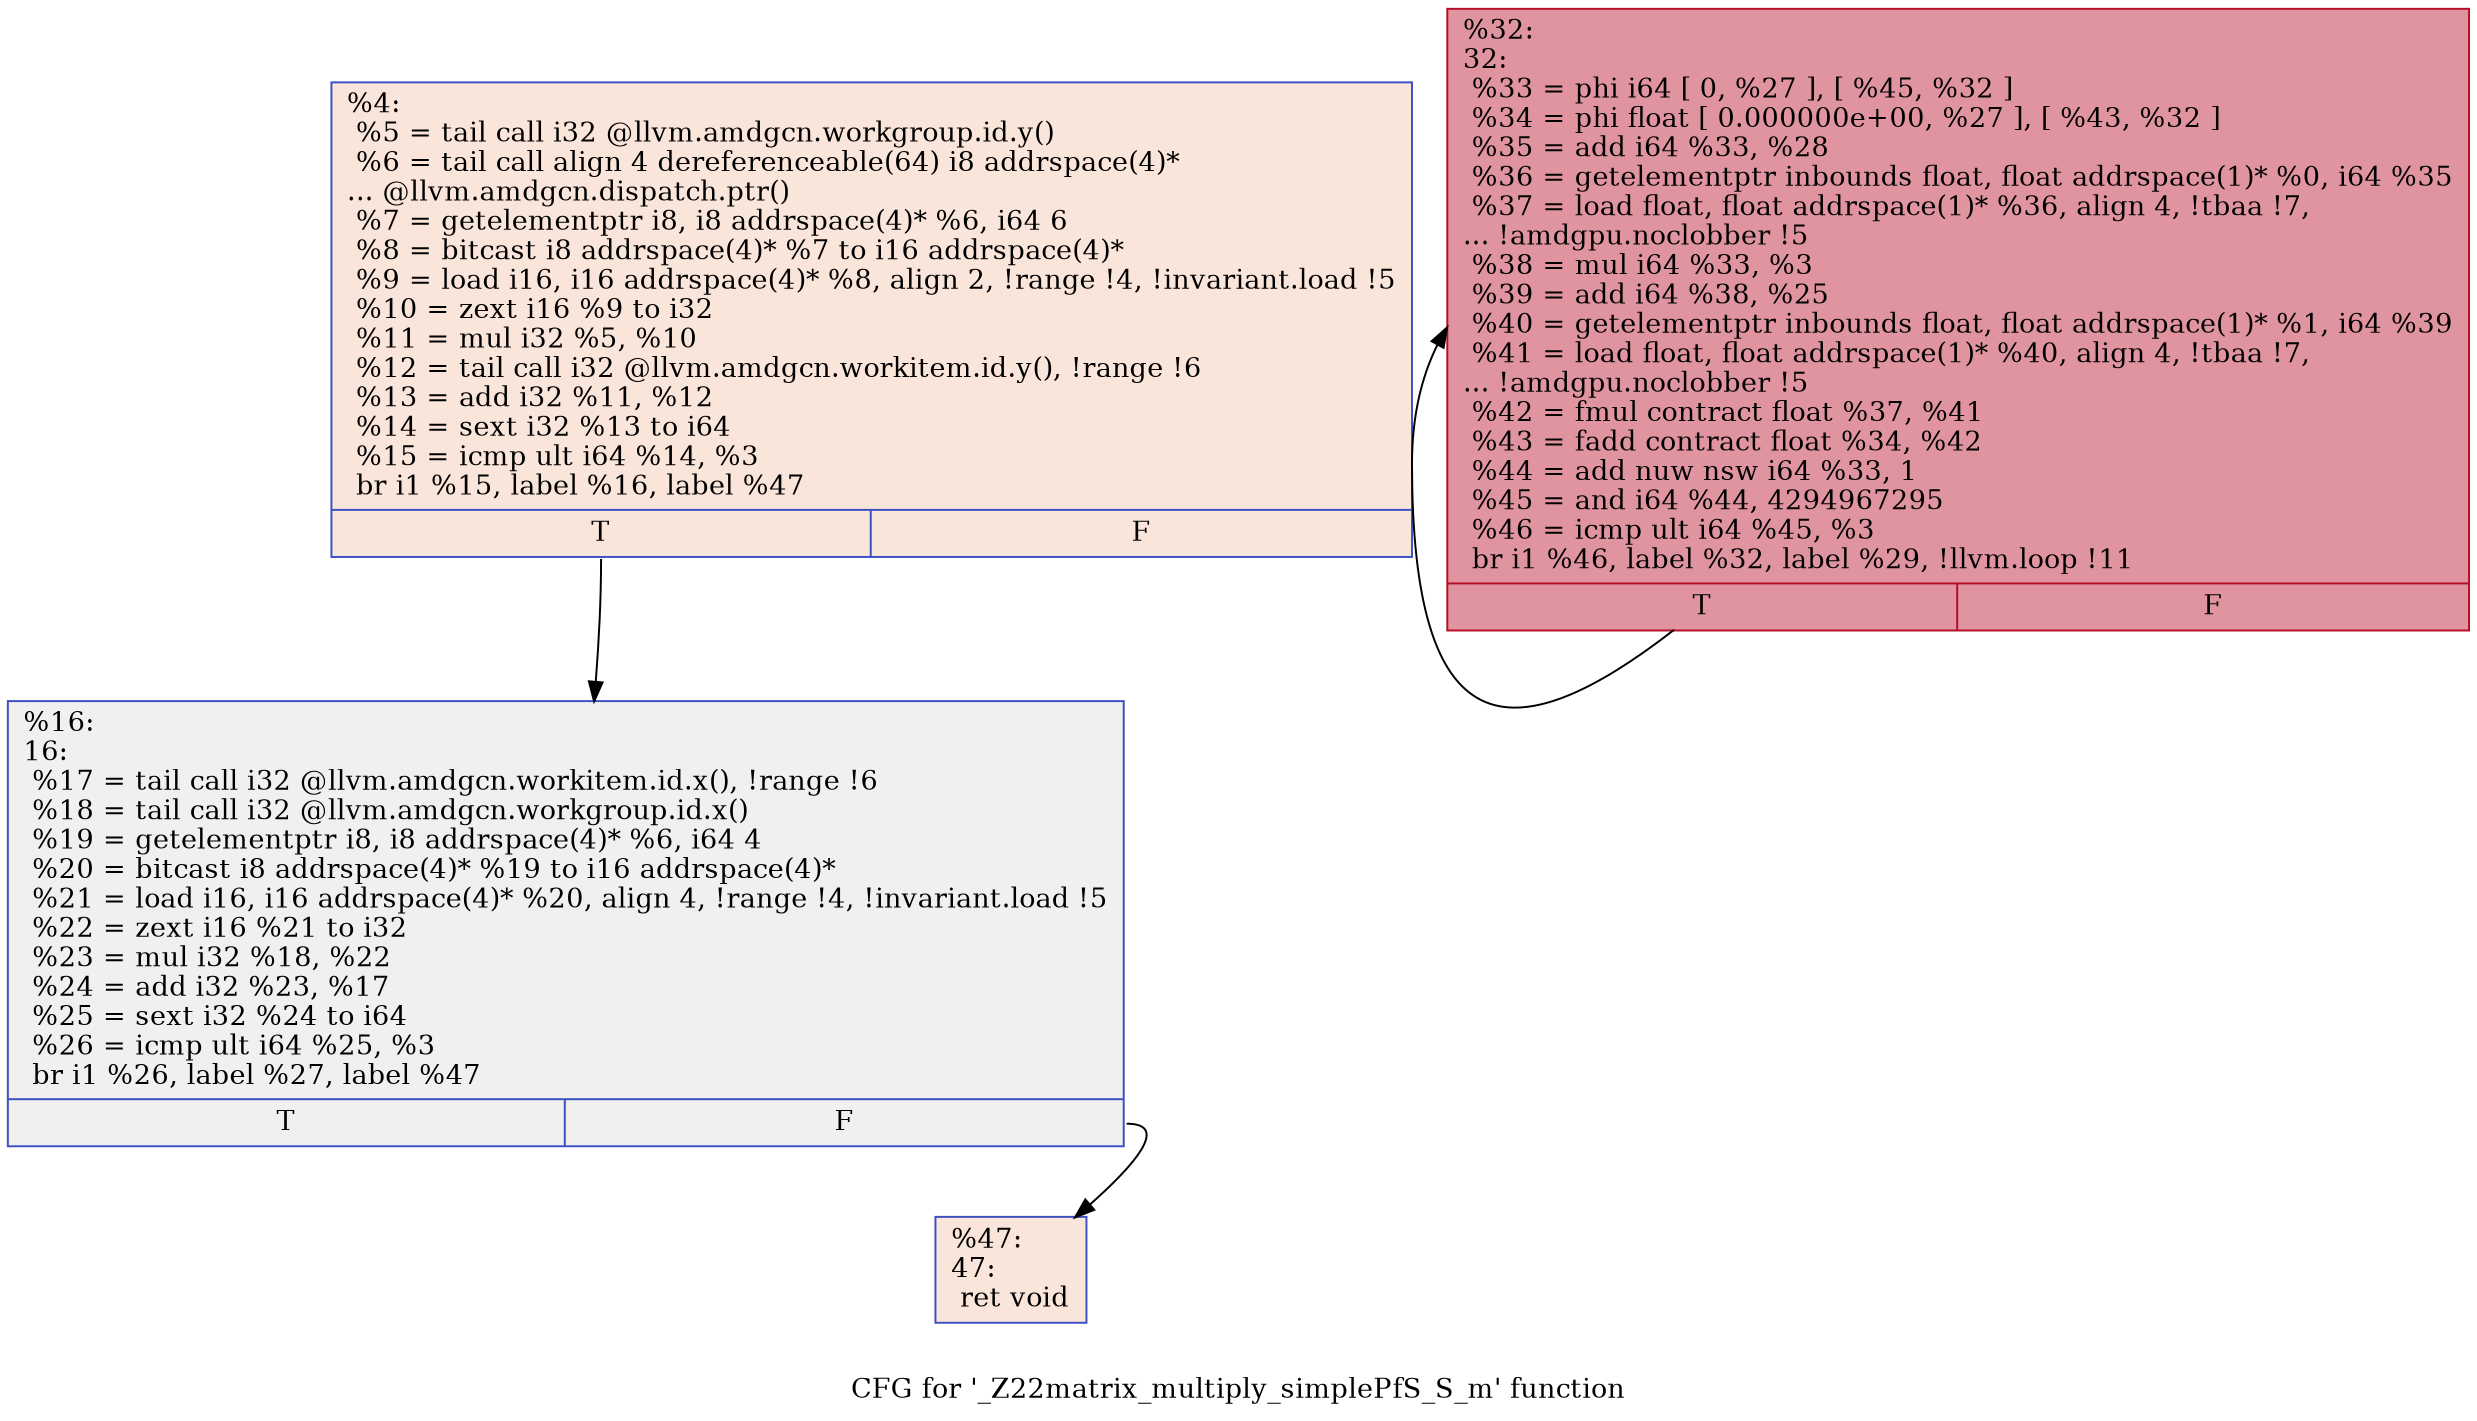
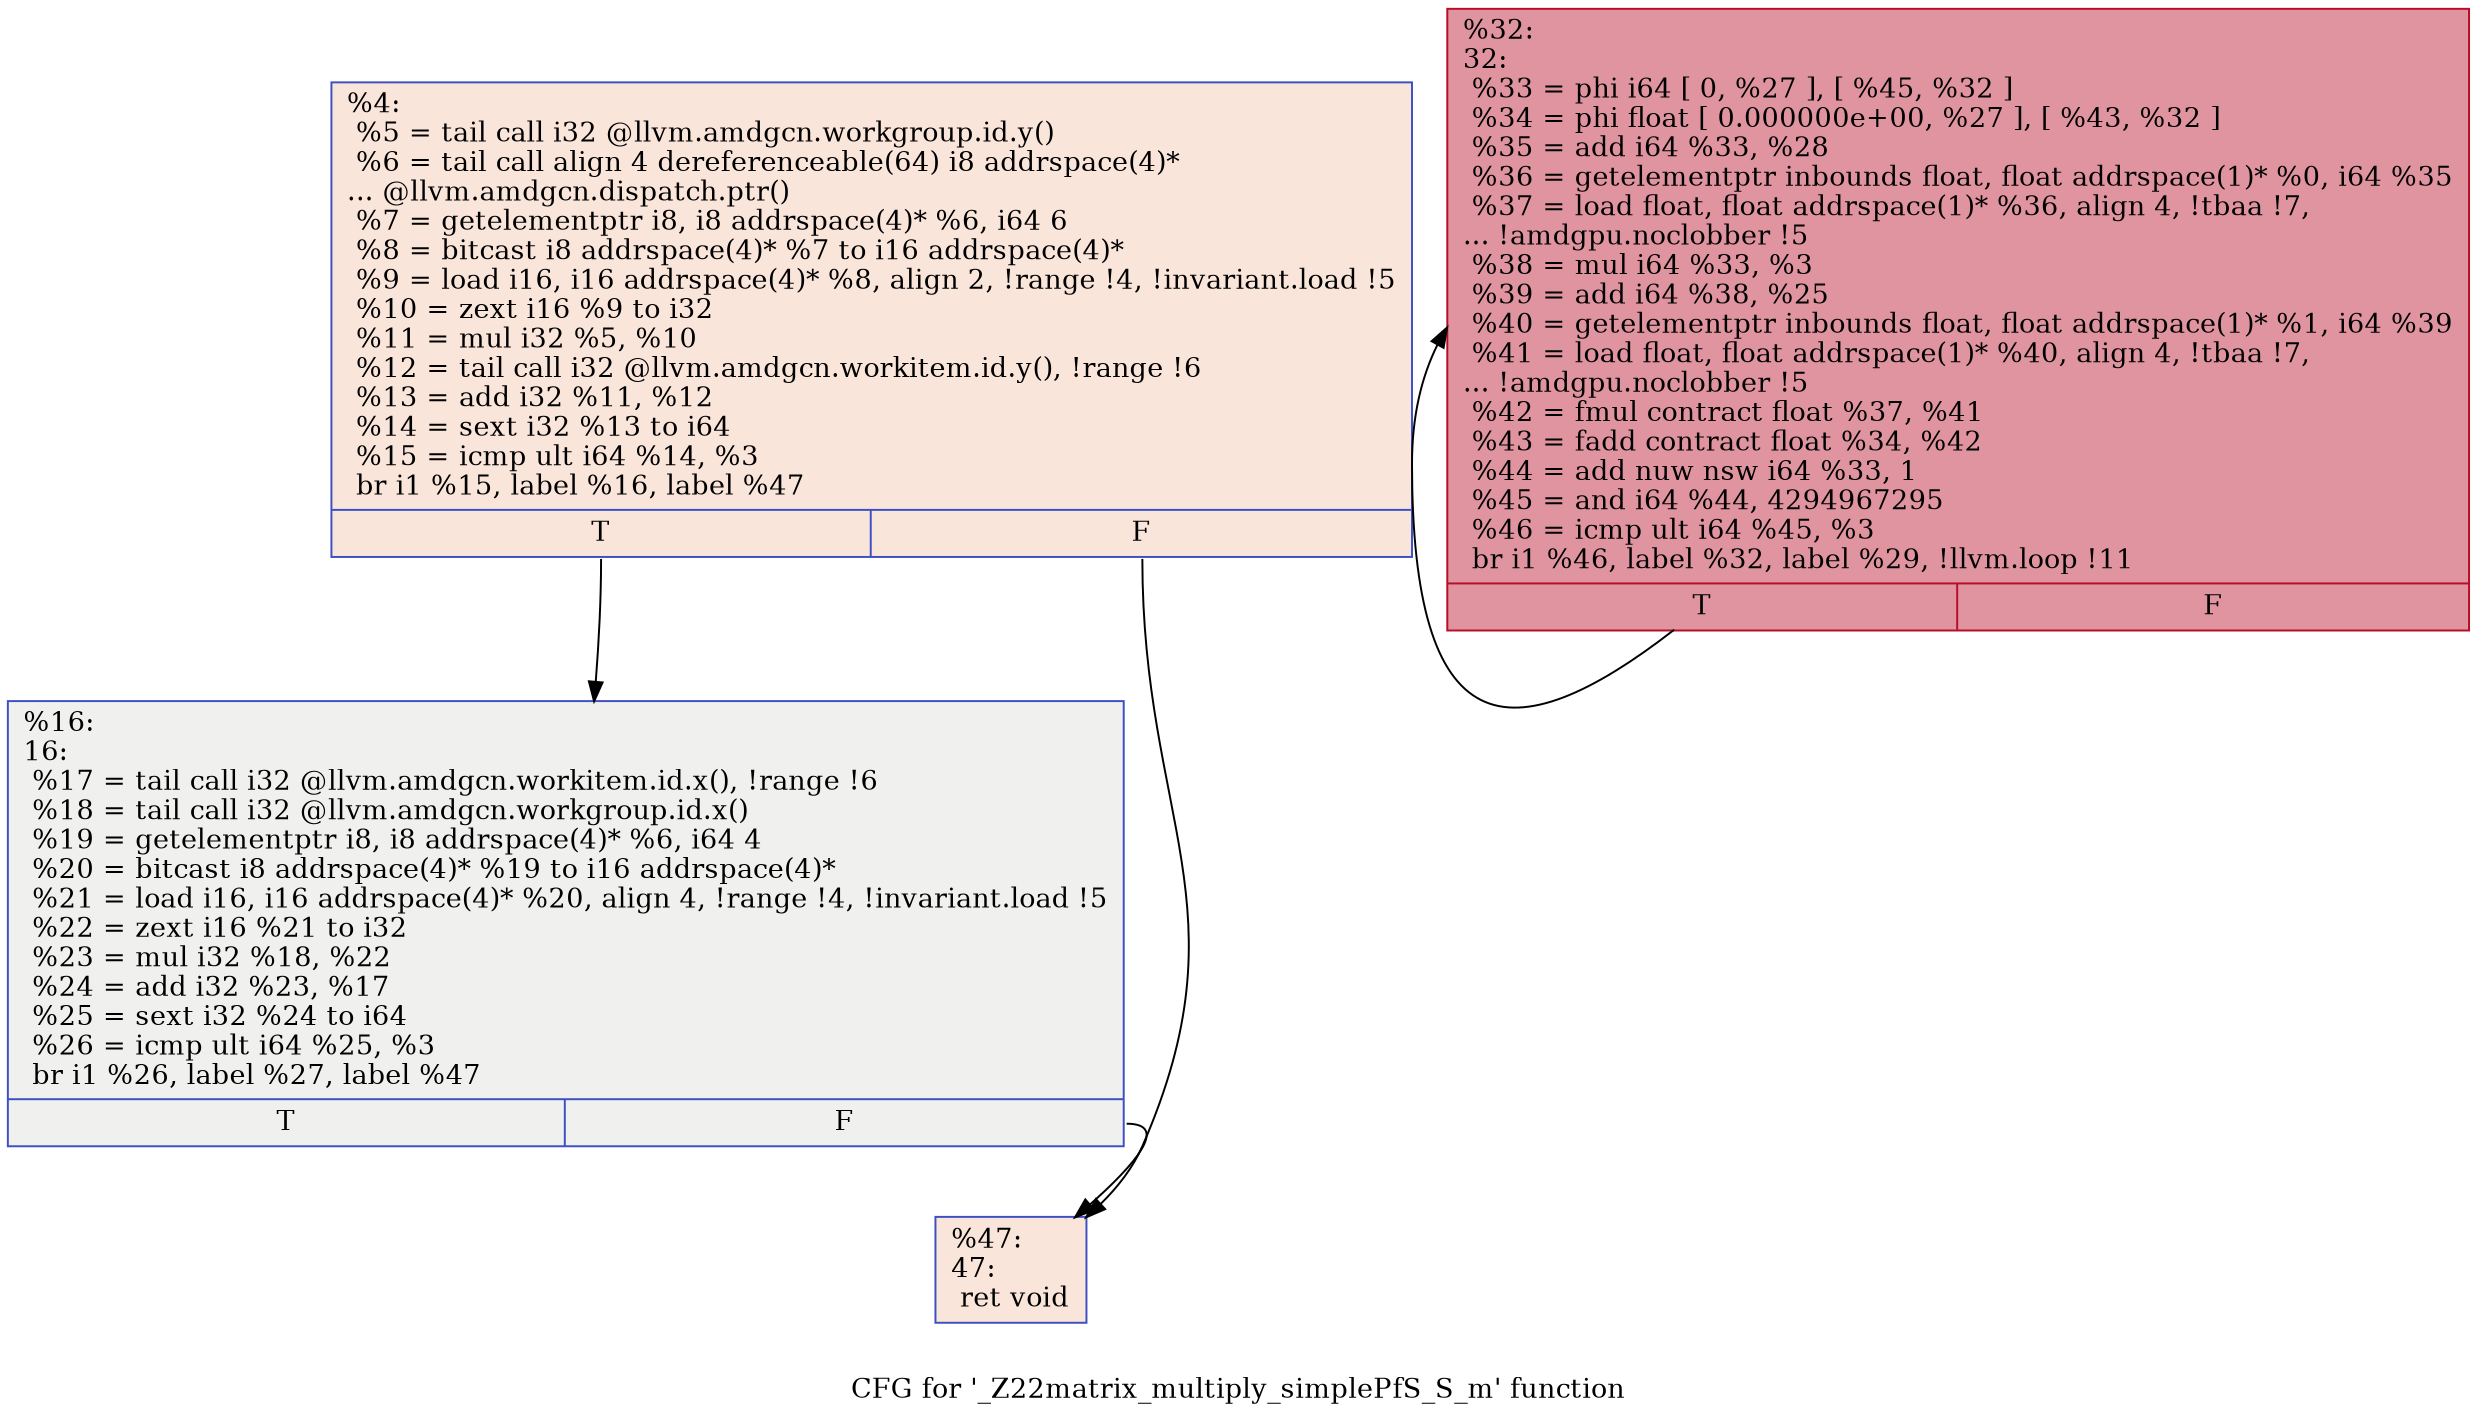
none -> (1185, 890)
